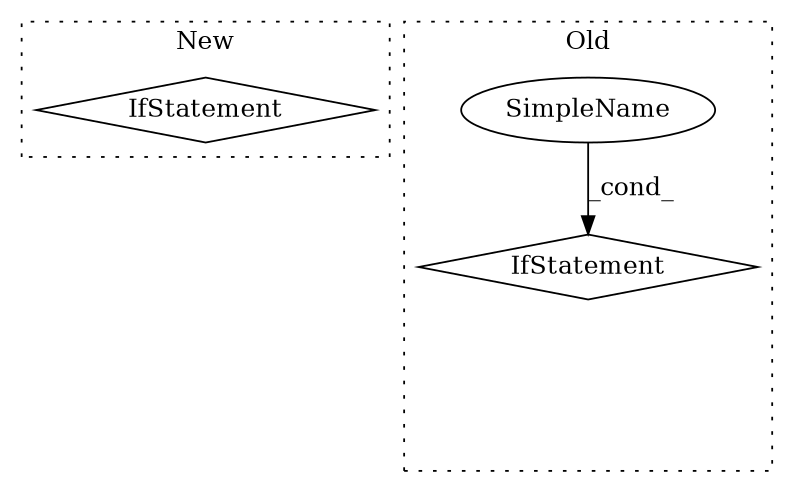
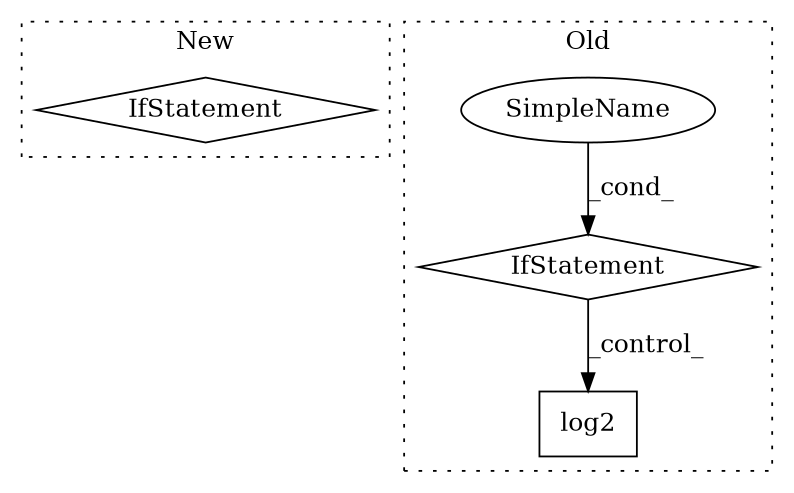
none -> (588, 424)
